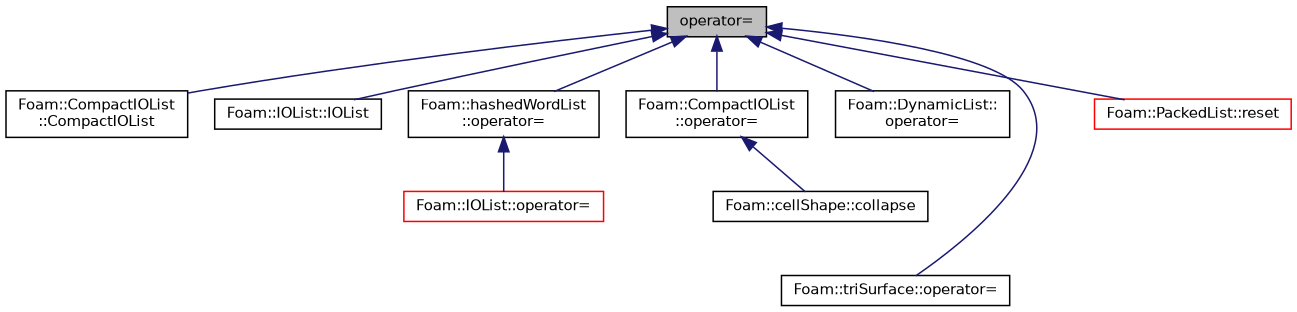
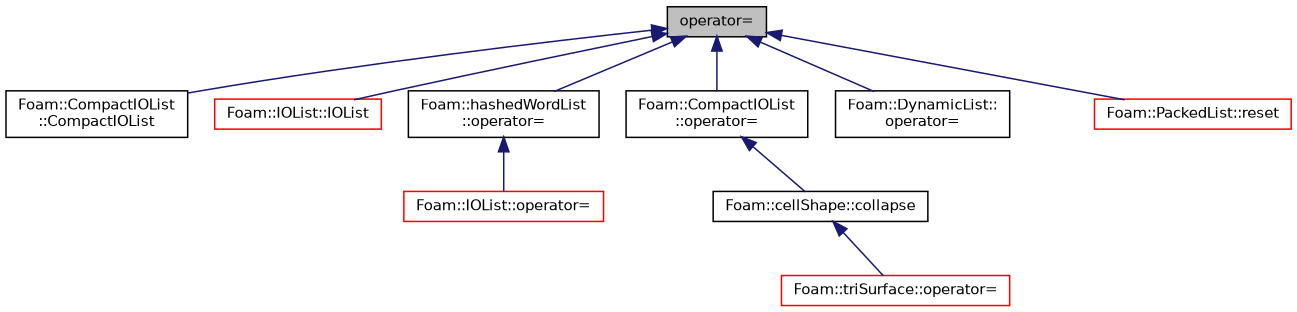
(1025, 95) -> (863, 254)
(298, 114) -> (298, 114)
(896, 291) -> (896, 291)
